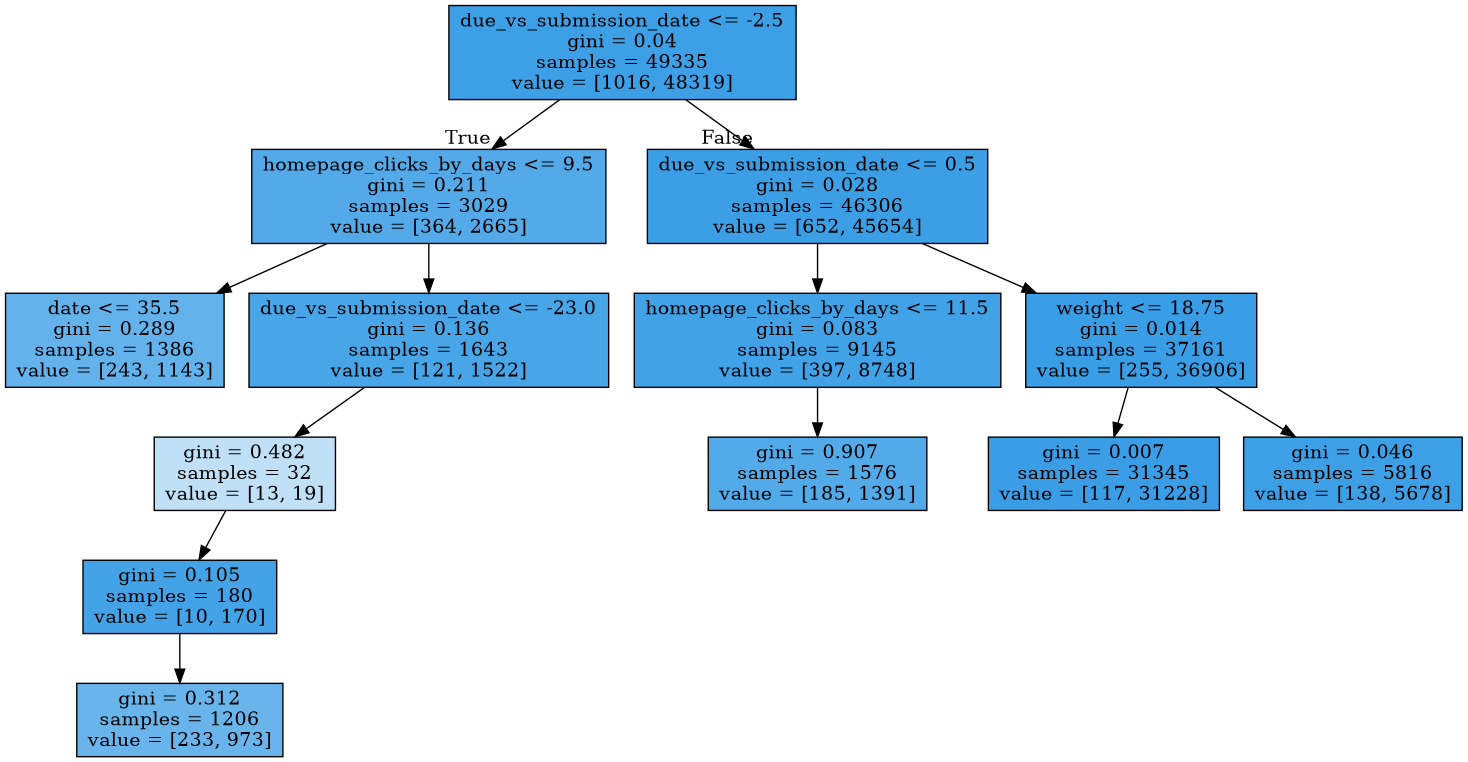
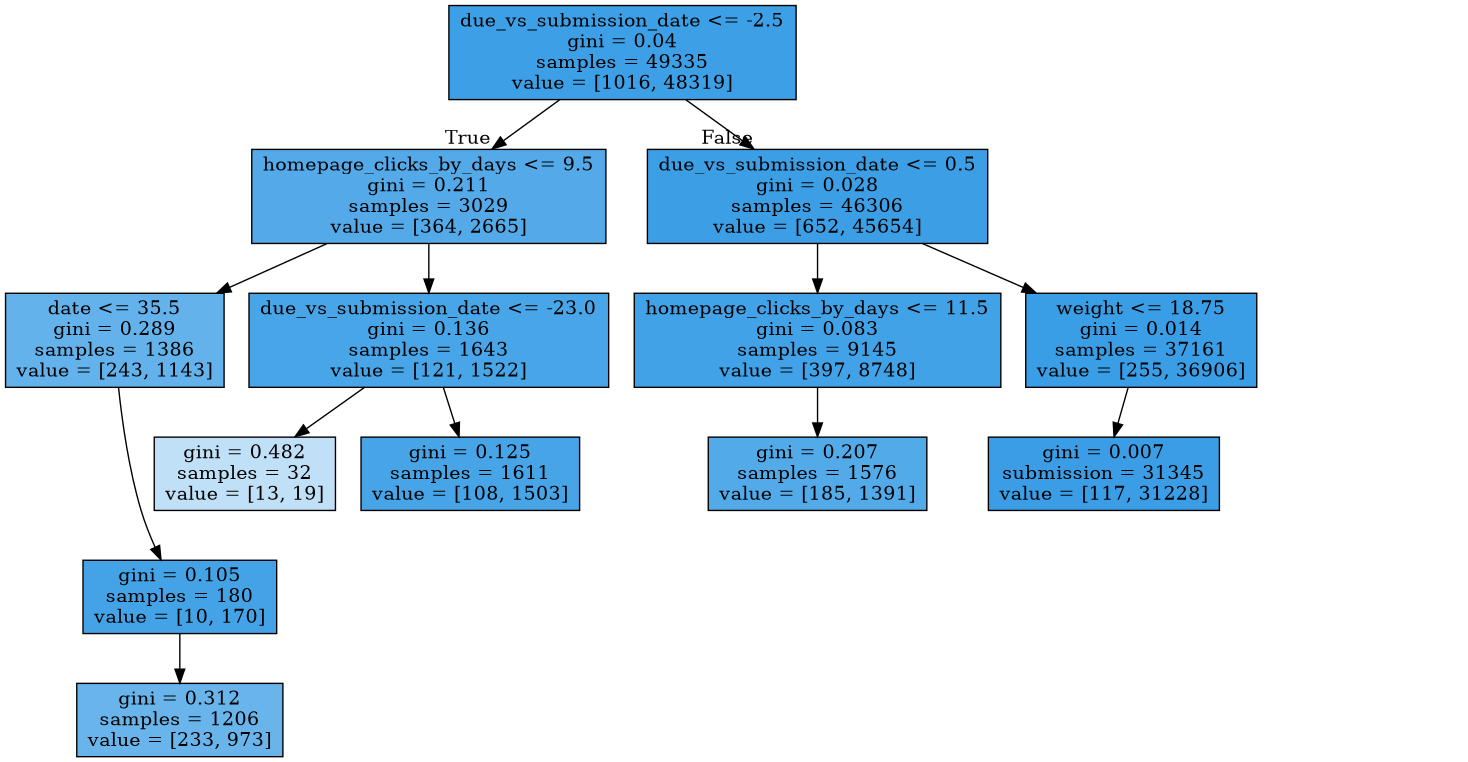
none -> (470, 474)
(818, 474) -> (818, 474)
(1104, 474) -> (1104, 474)
(1353, 474) -> none
(216, 529) -> (131, 469)
